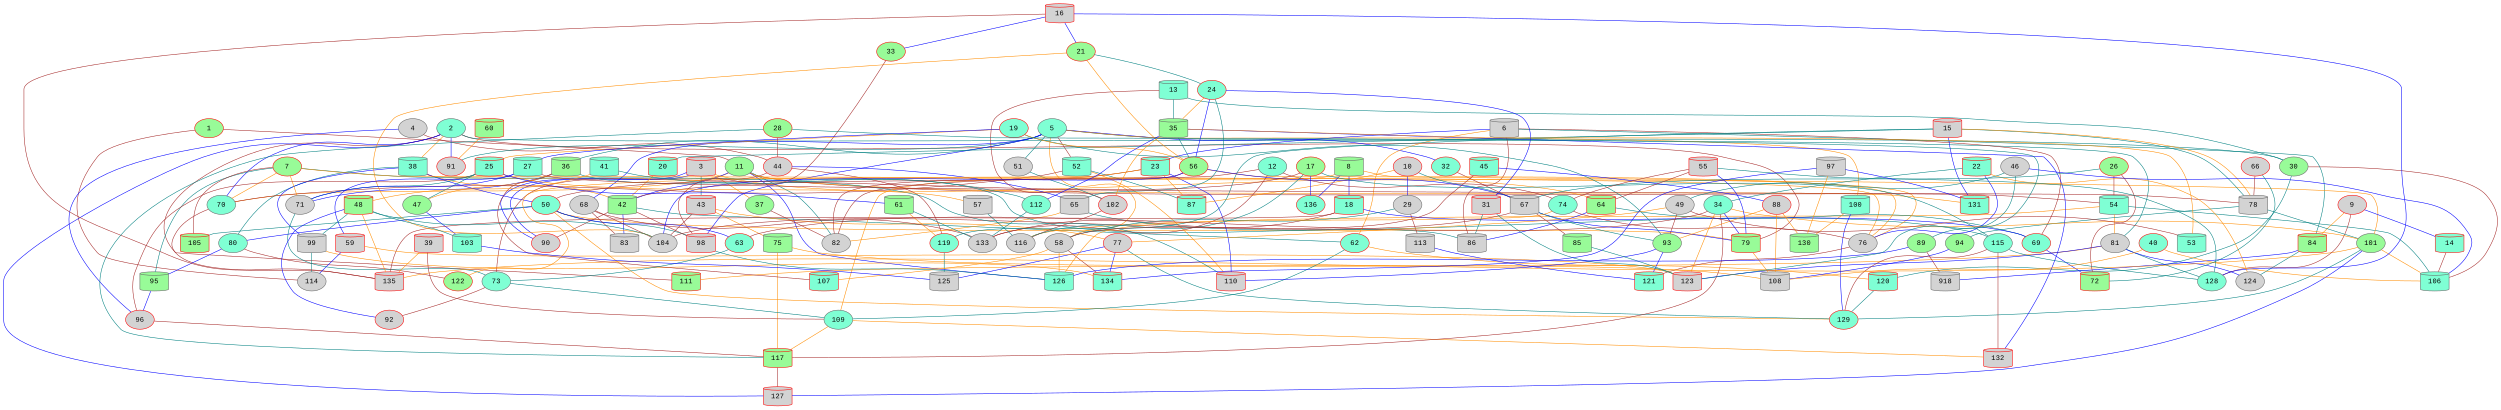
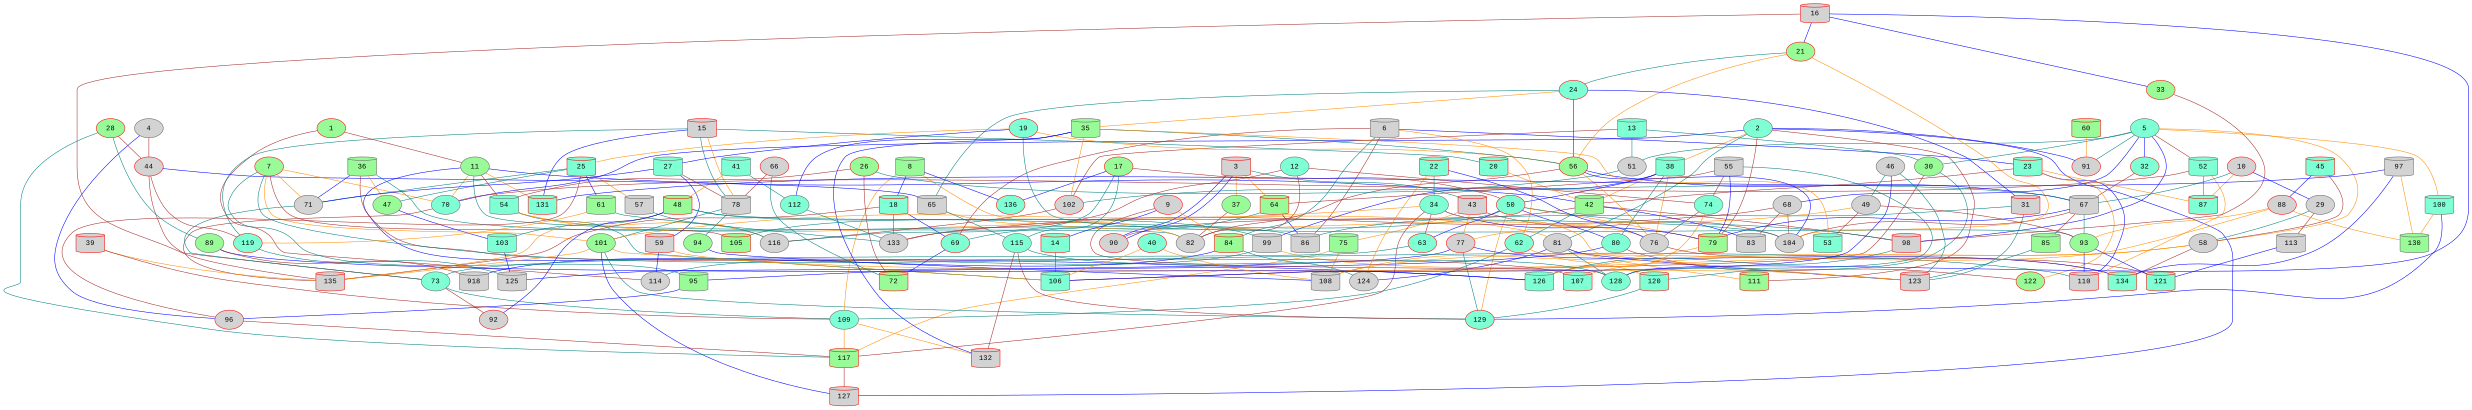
(1173, 109) -> (1632, 147)
(811, 148) -> none
(1703, 166) -> (1729, 166)
